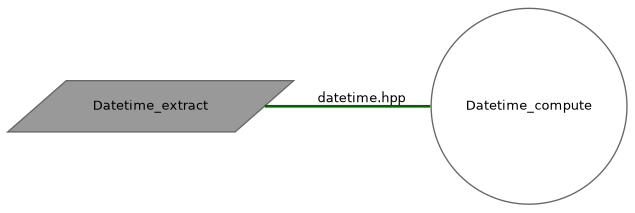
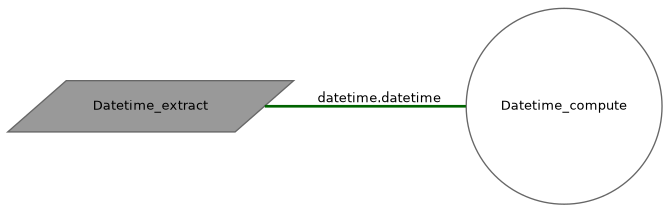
(362, 99) -> (380, 99)
